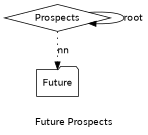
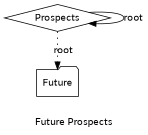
(64, 50) -> (64, 50)
